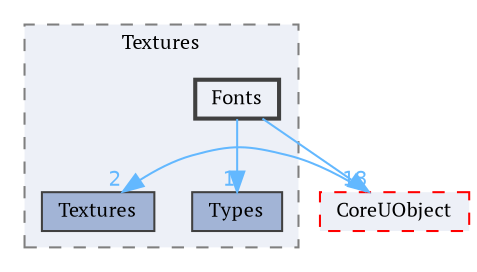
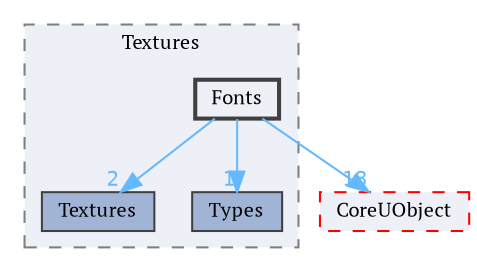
(254, 148) -> (176, 149)
